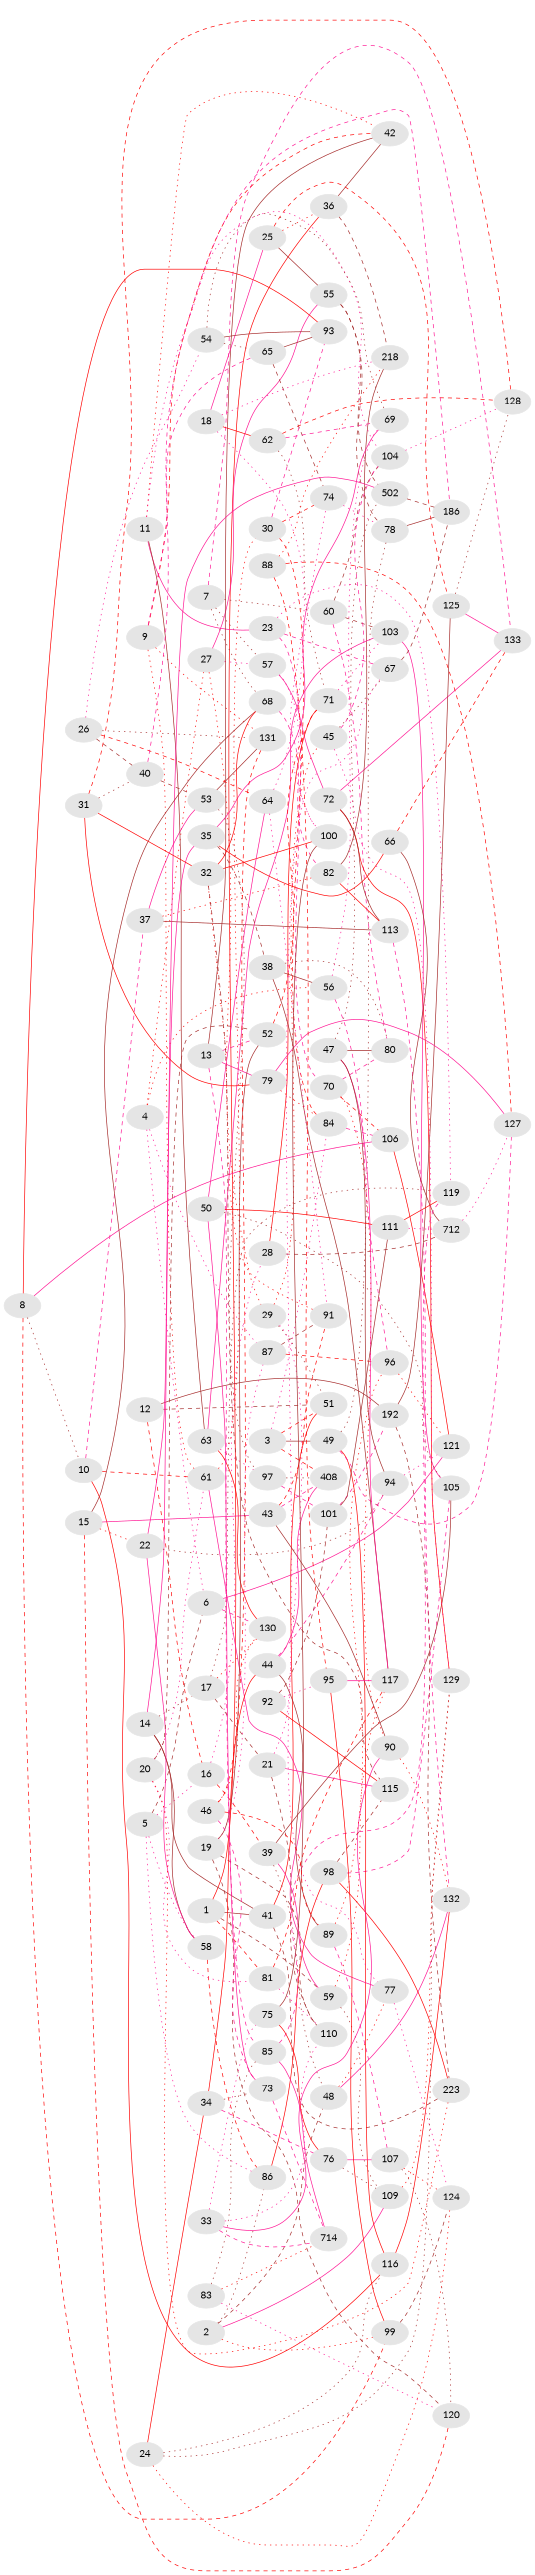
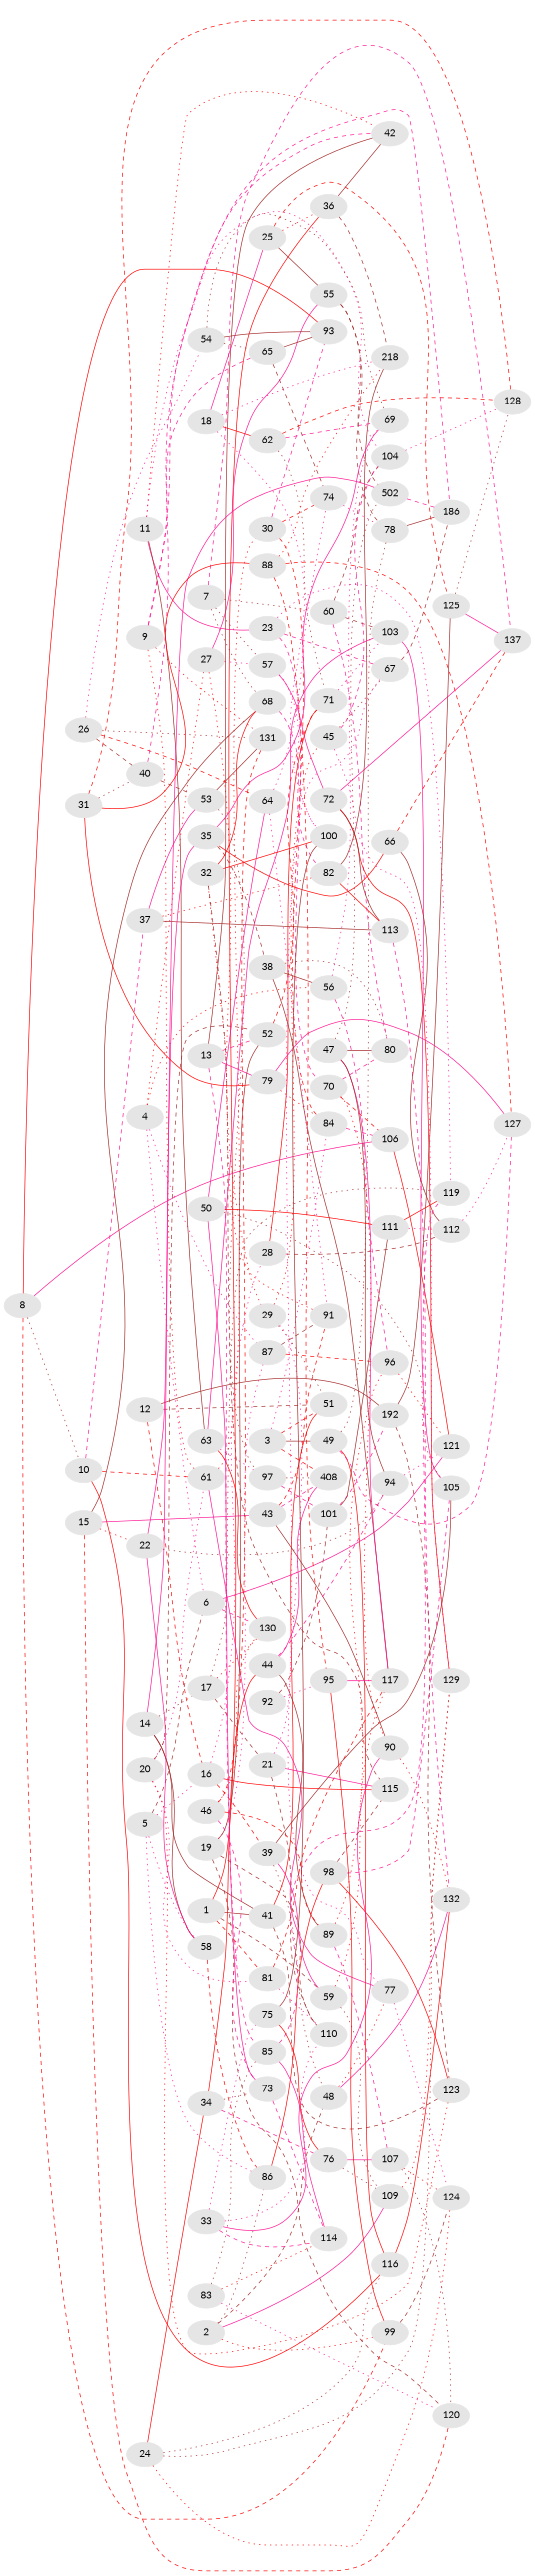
(185, 332) -> (185, 332)
(421, 503) -> (421, 503)
(512, 641) -> (512, 641)
(143, 838) -> (182, 712)
(451, 1230) -> (451, 1230)
(329, 1746) -> (308, 1788)
(451, 2090) -> (451, 2090)
(329, 2239) -> (329, 2239)
